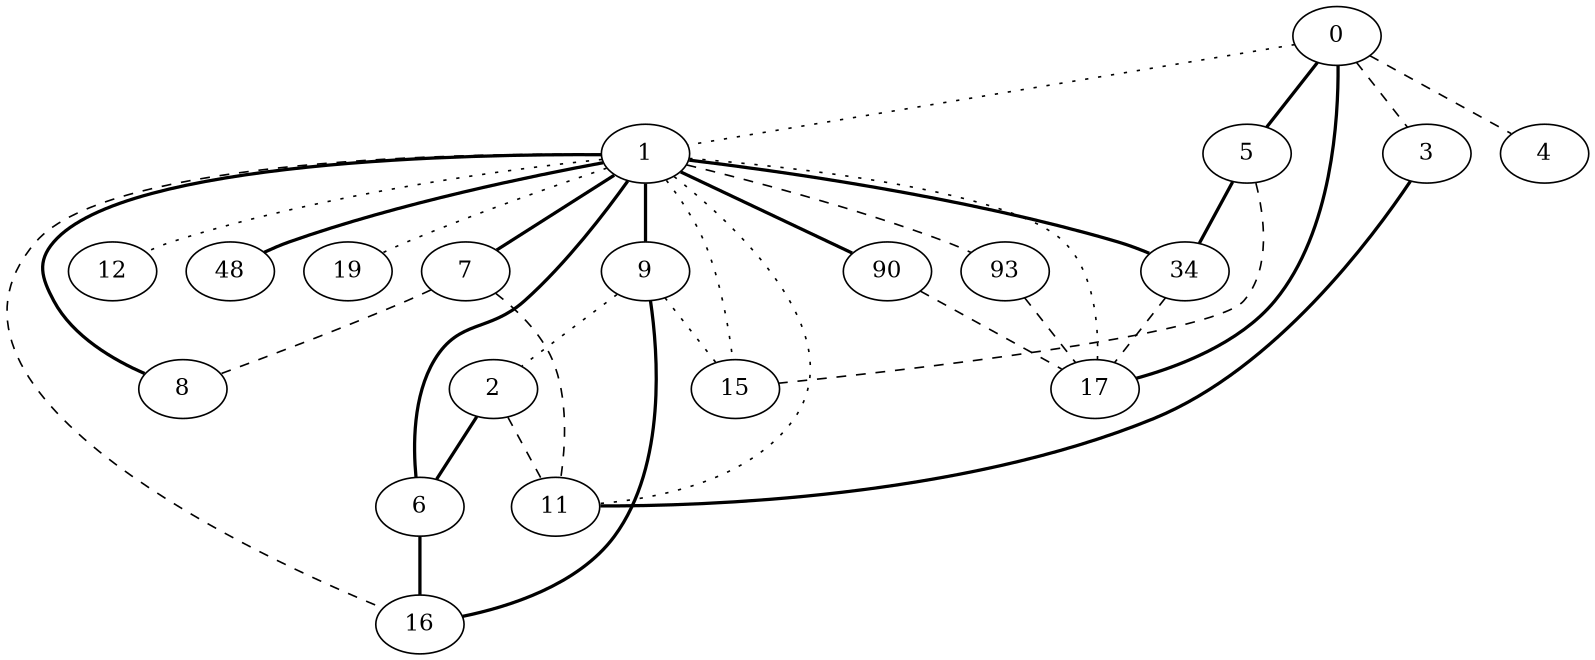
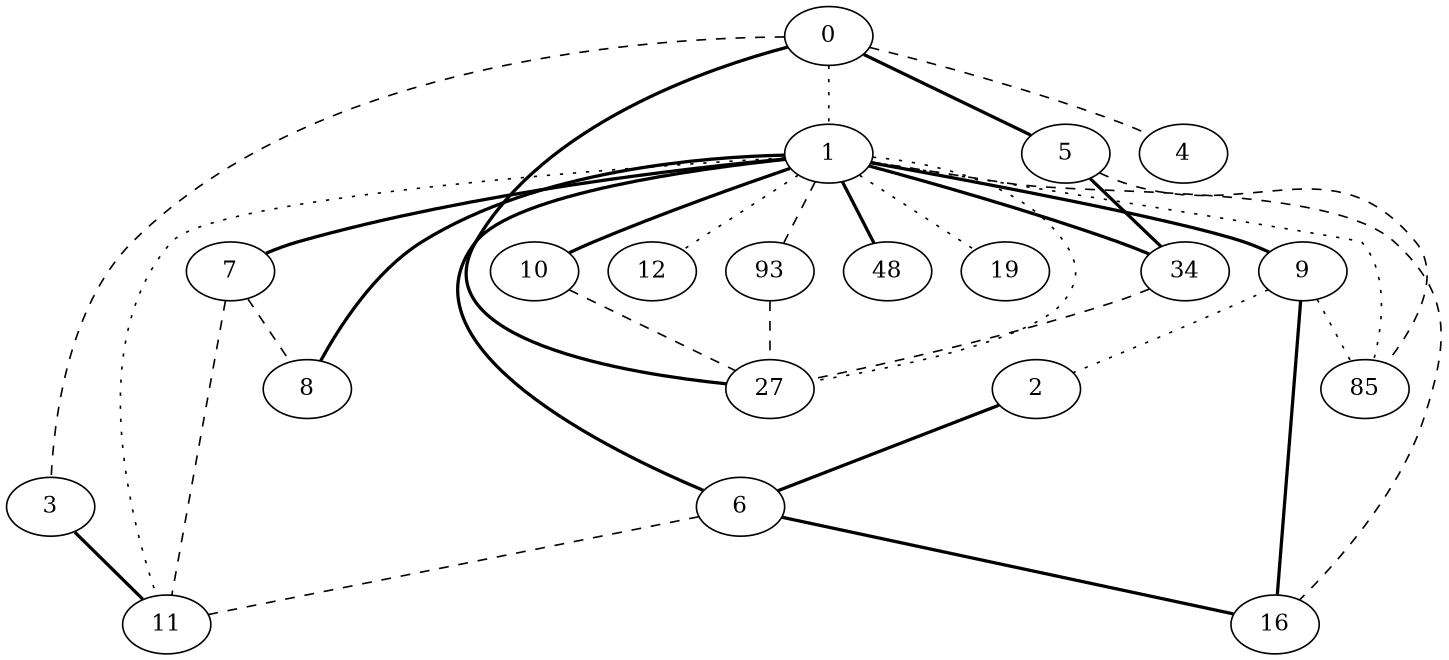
(887, 271) -> (535, 271)
(735, 389) -> (1365, 389)
(1095, 389) -> (770, 389)
(525, 448) -> (454, 566)
